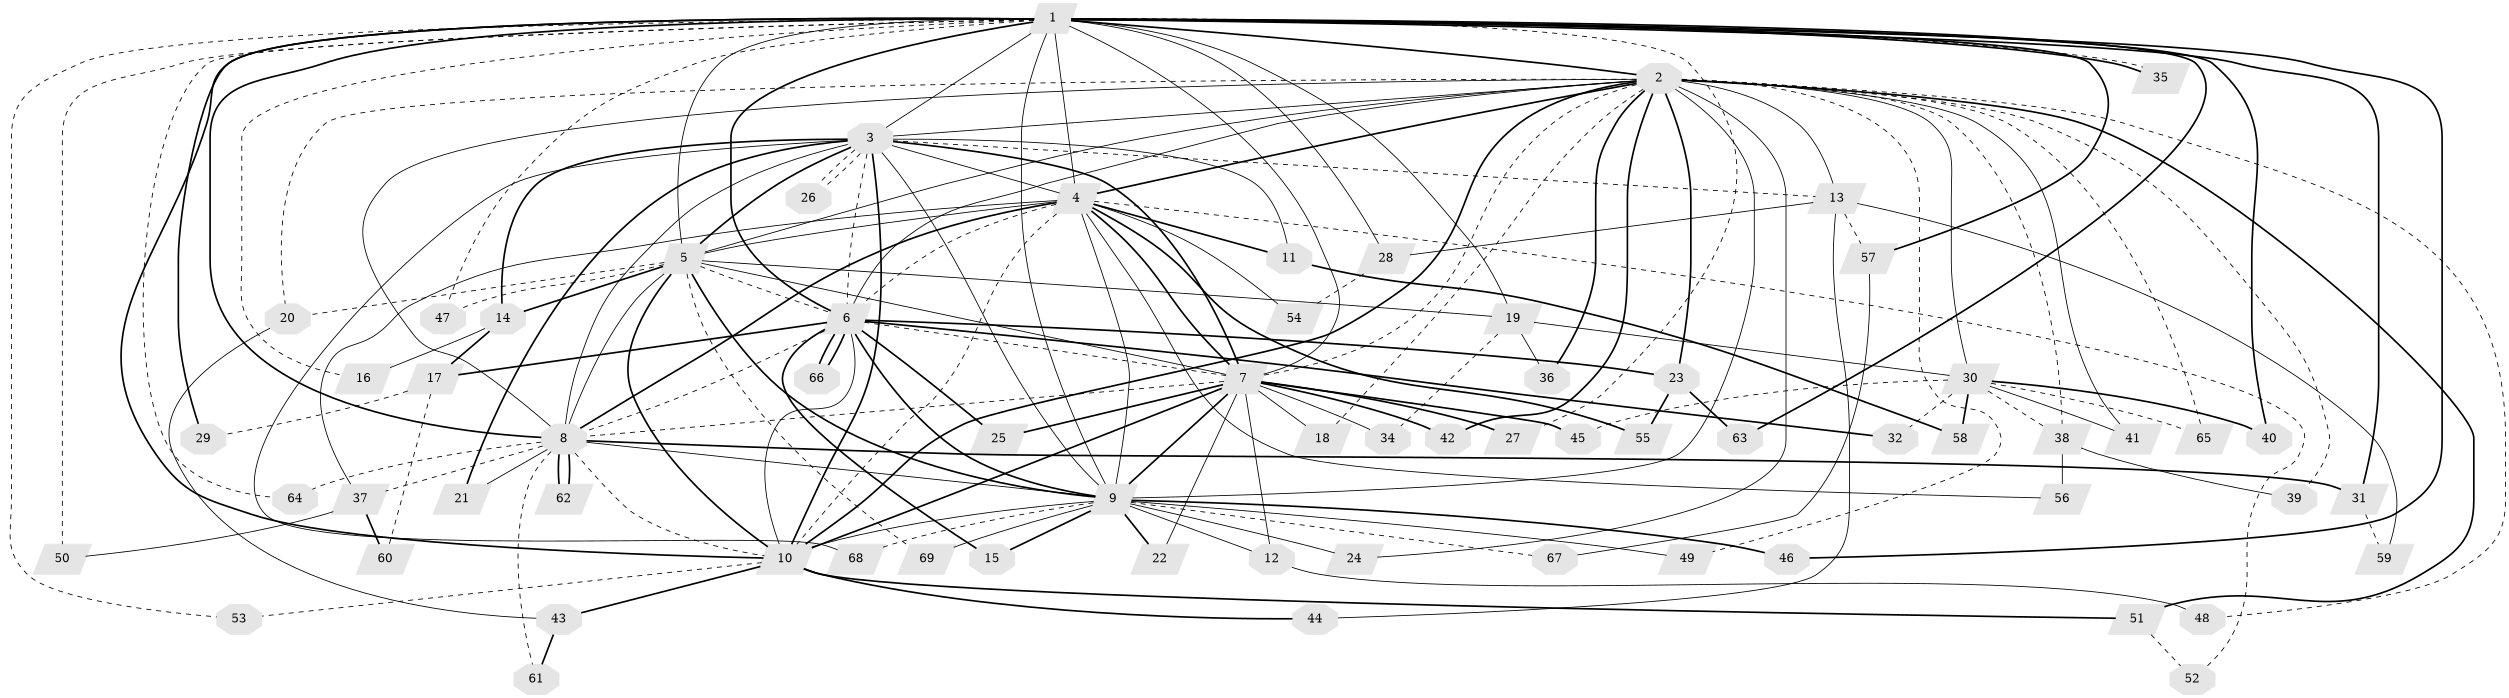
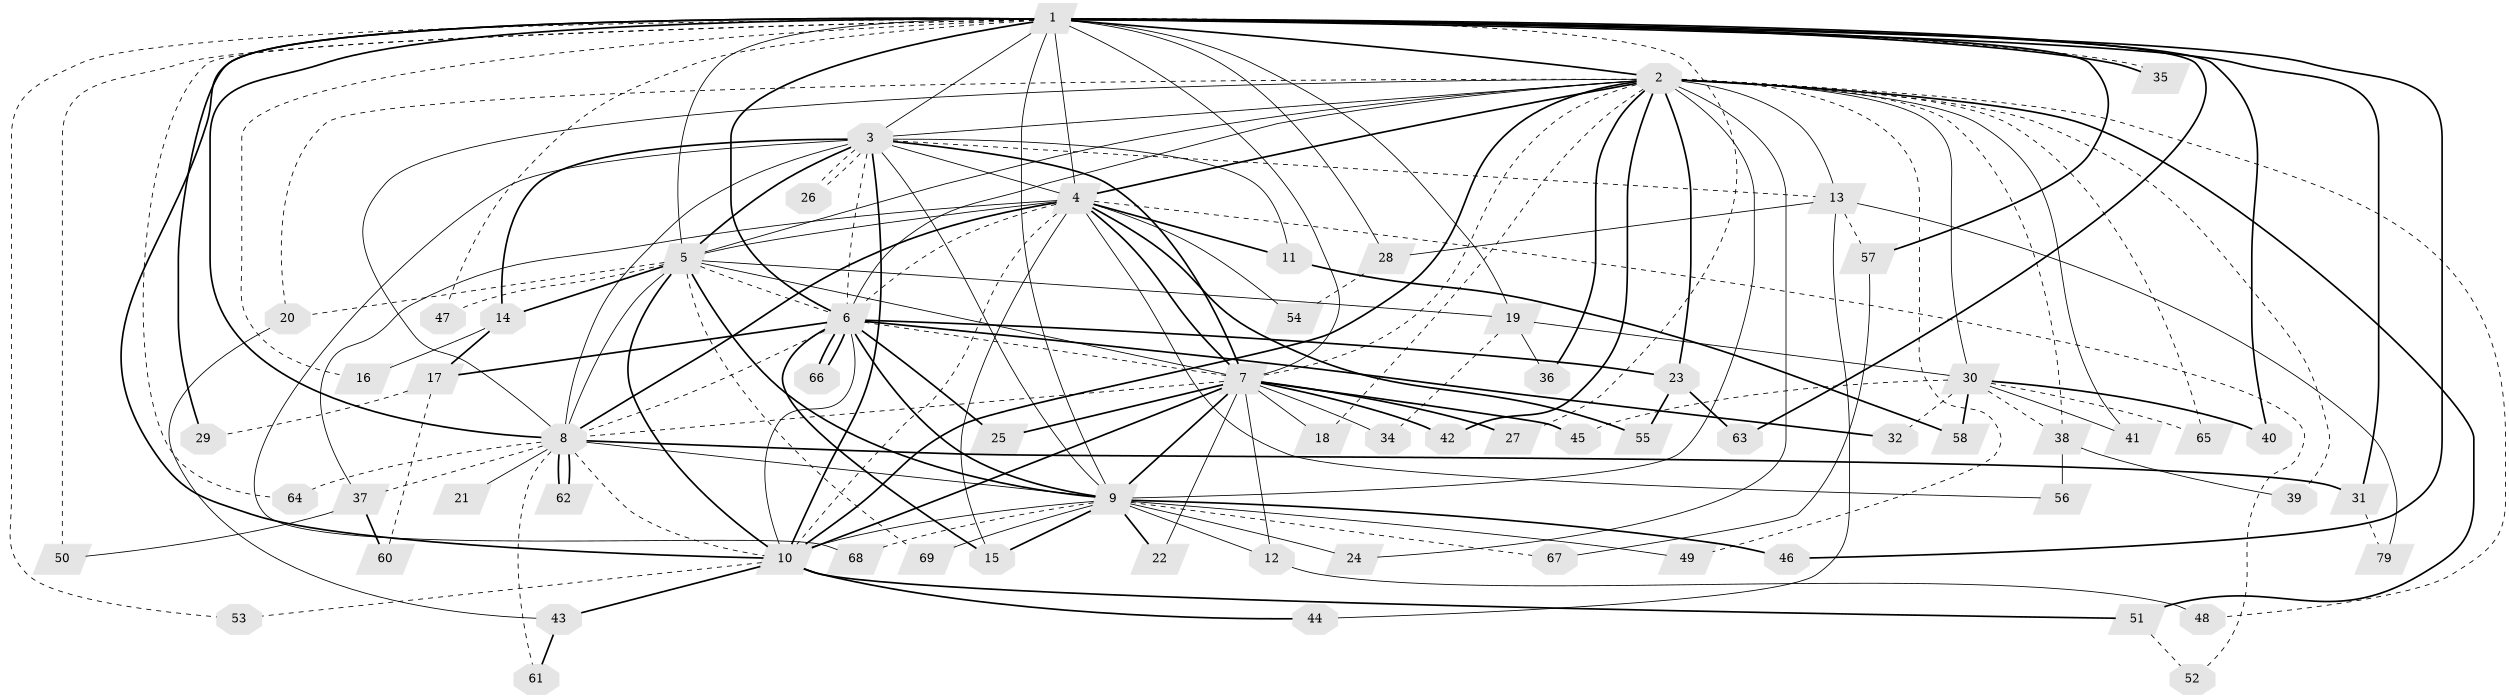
(613, 239) -> none
(1123, 339) -> (981, 371)
(2384, 559) -> (2384, 559)
